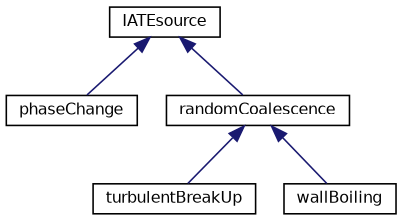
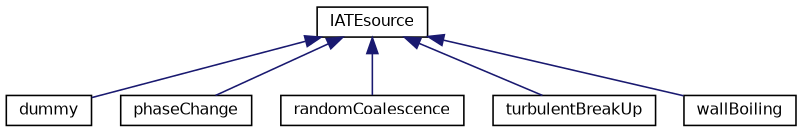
none -> (49, 110)
(210, 161) -> (481, 69)
(305, 161) -> (563, 68)
